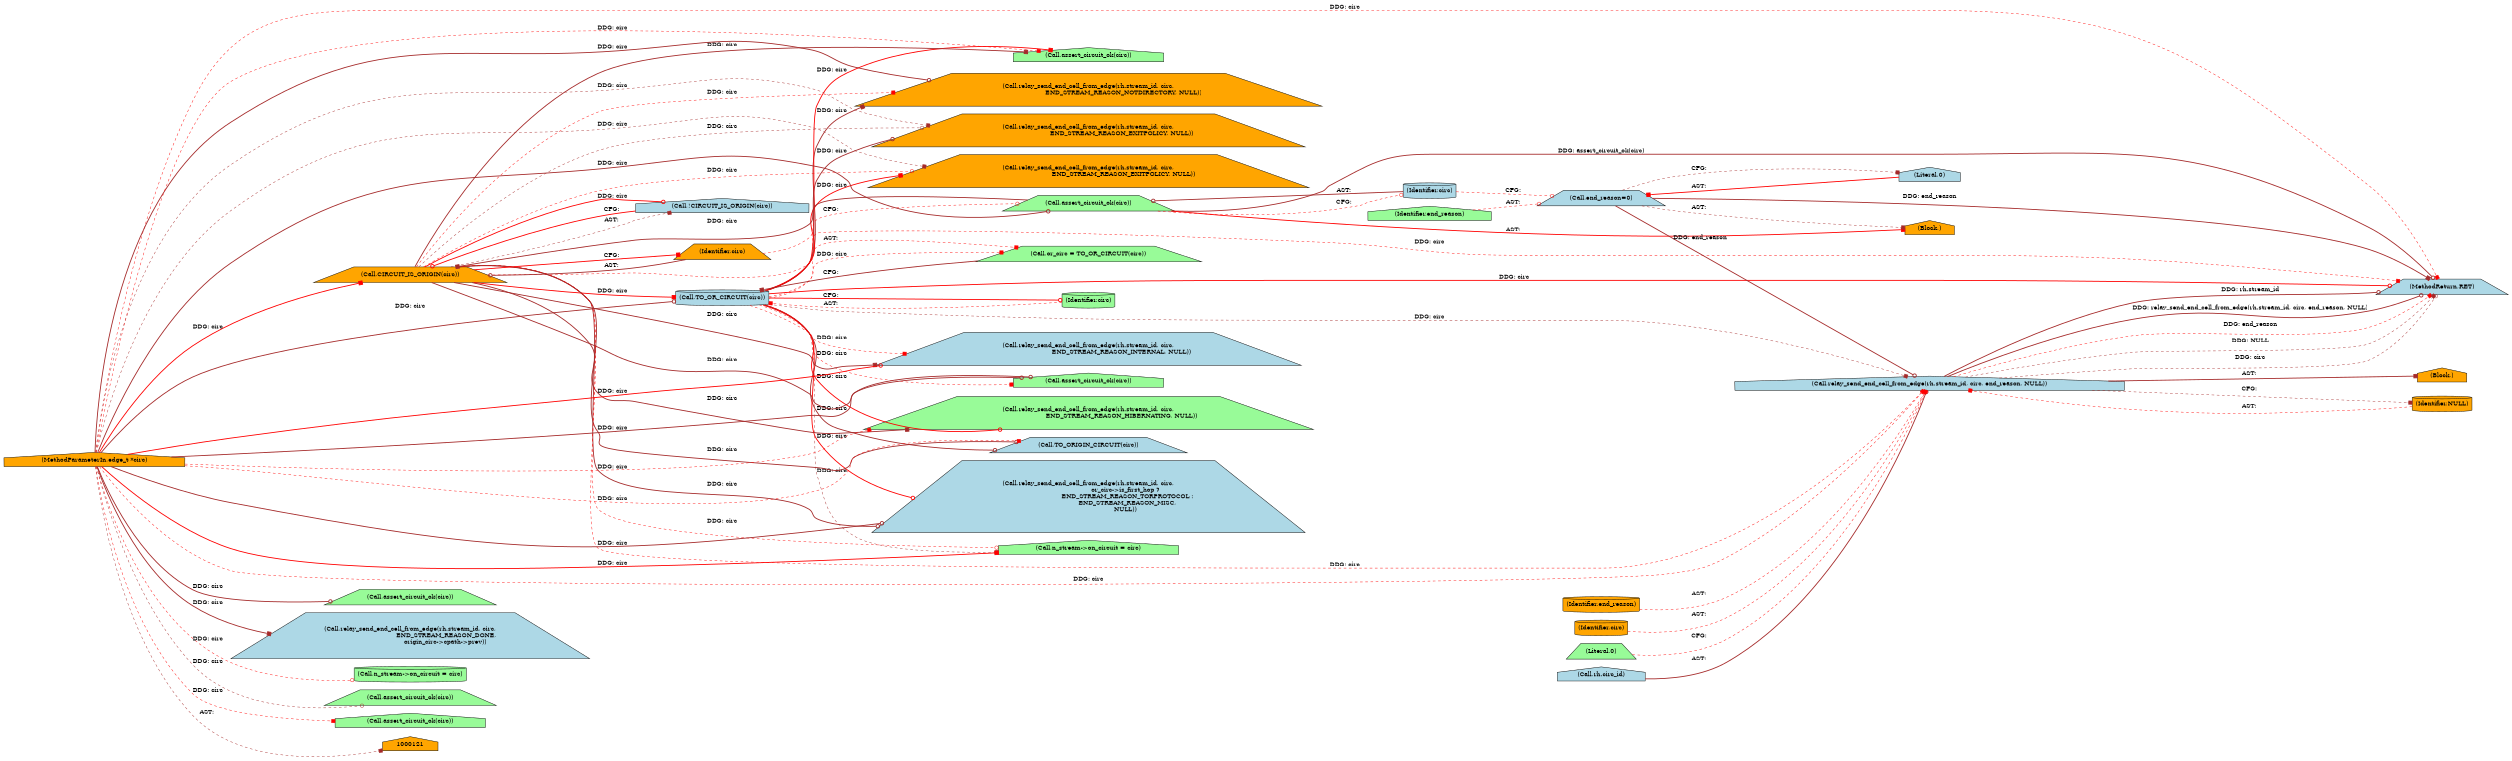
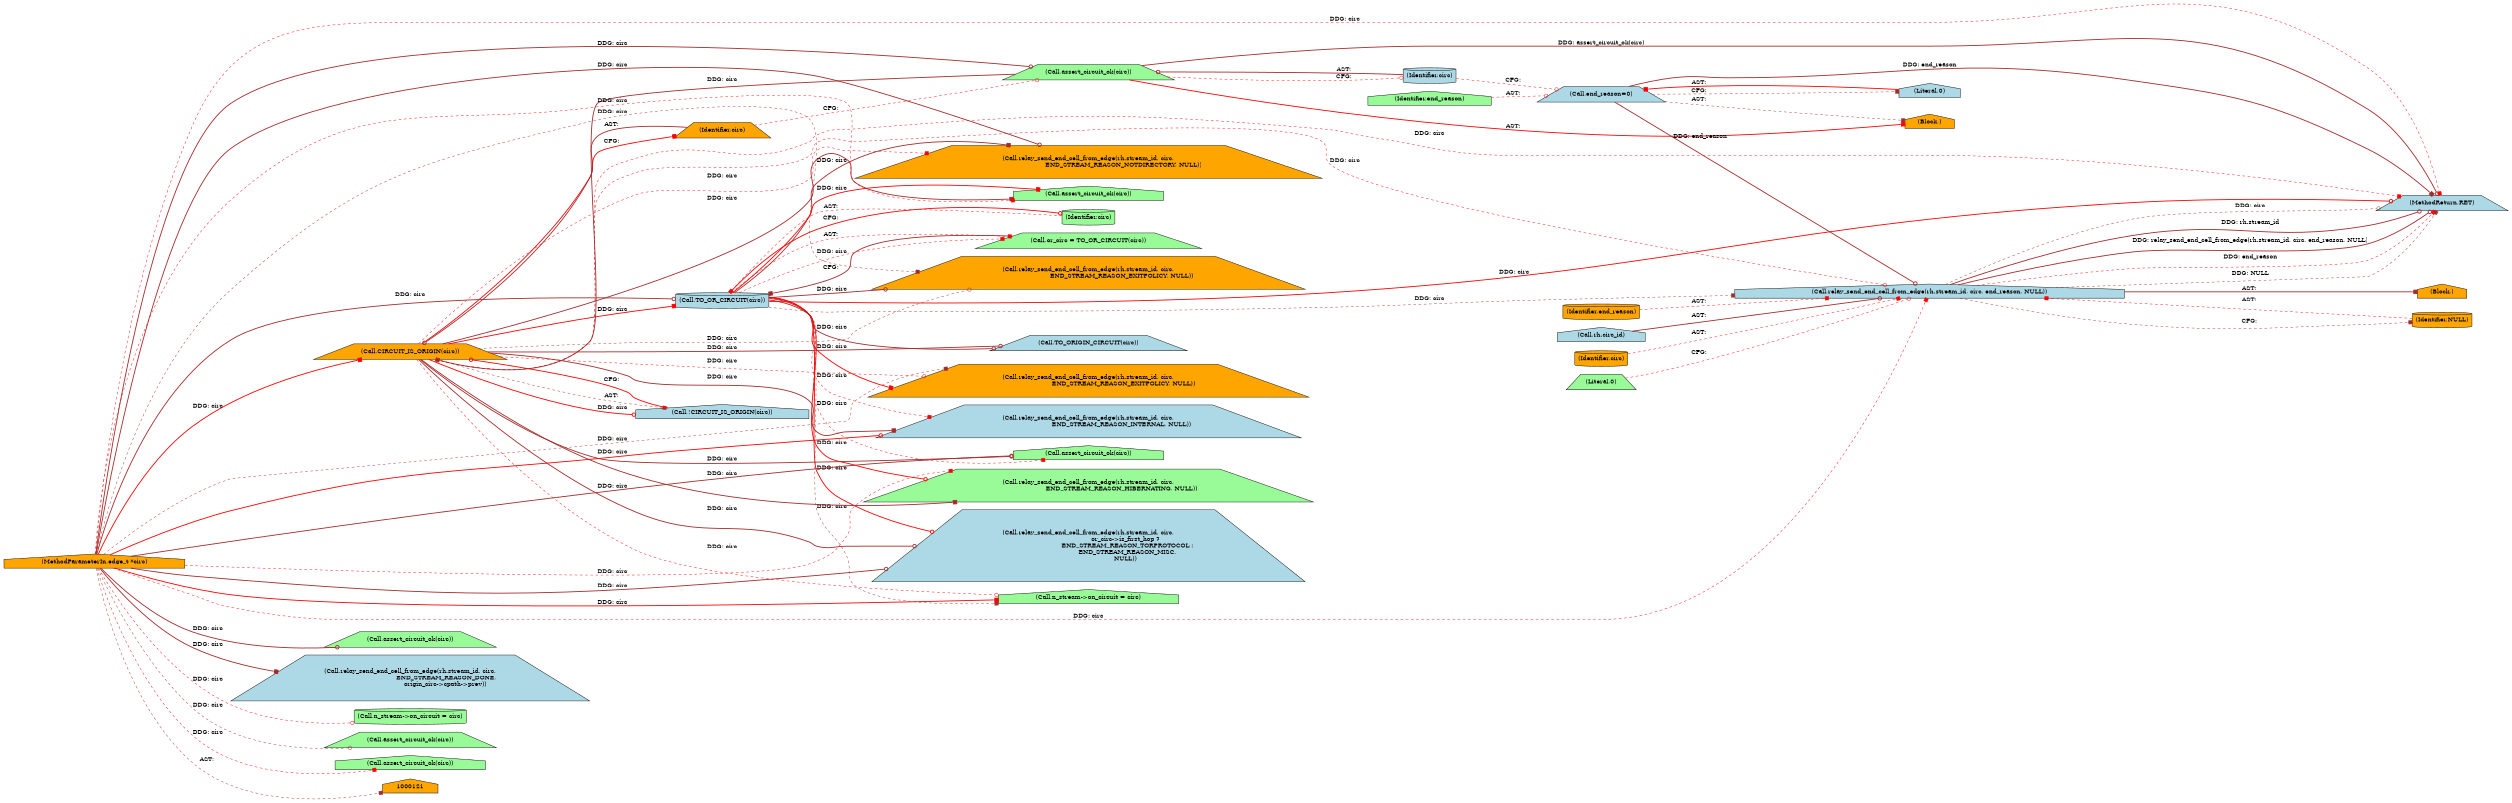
(609, 502) -> none
